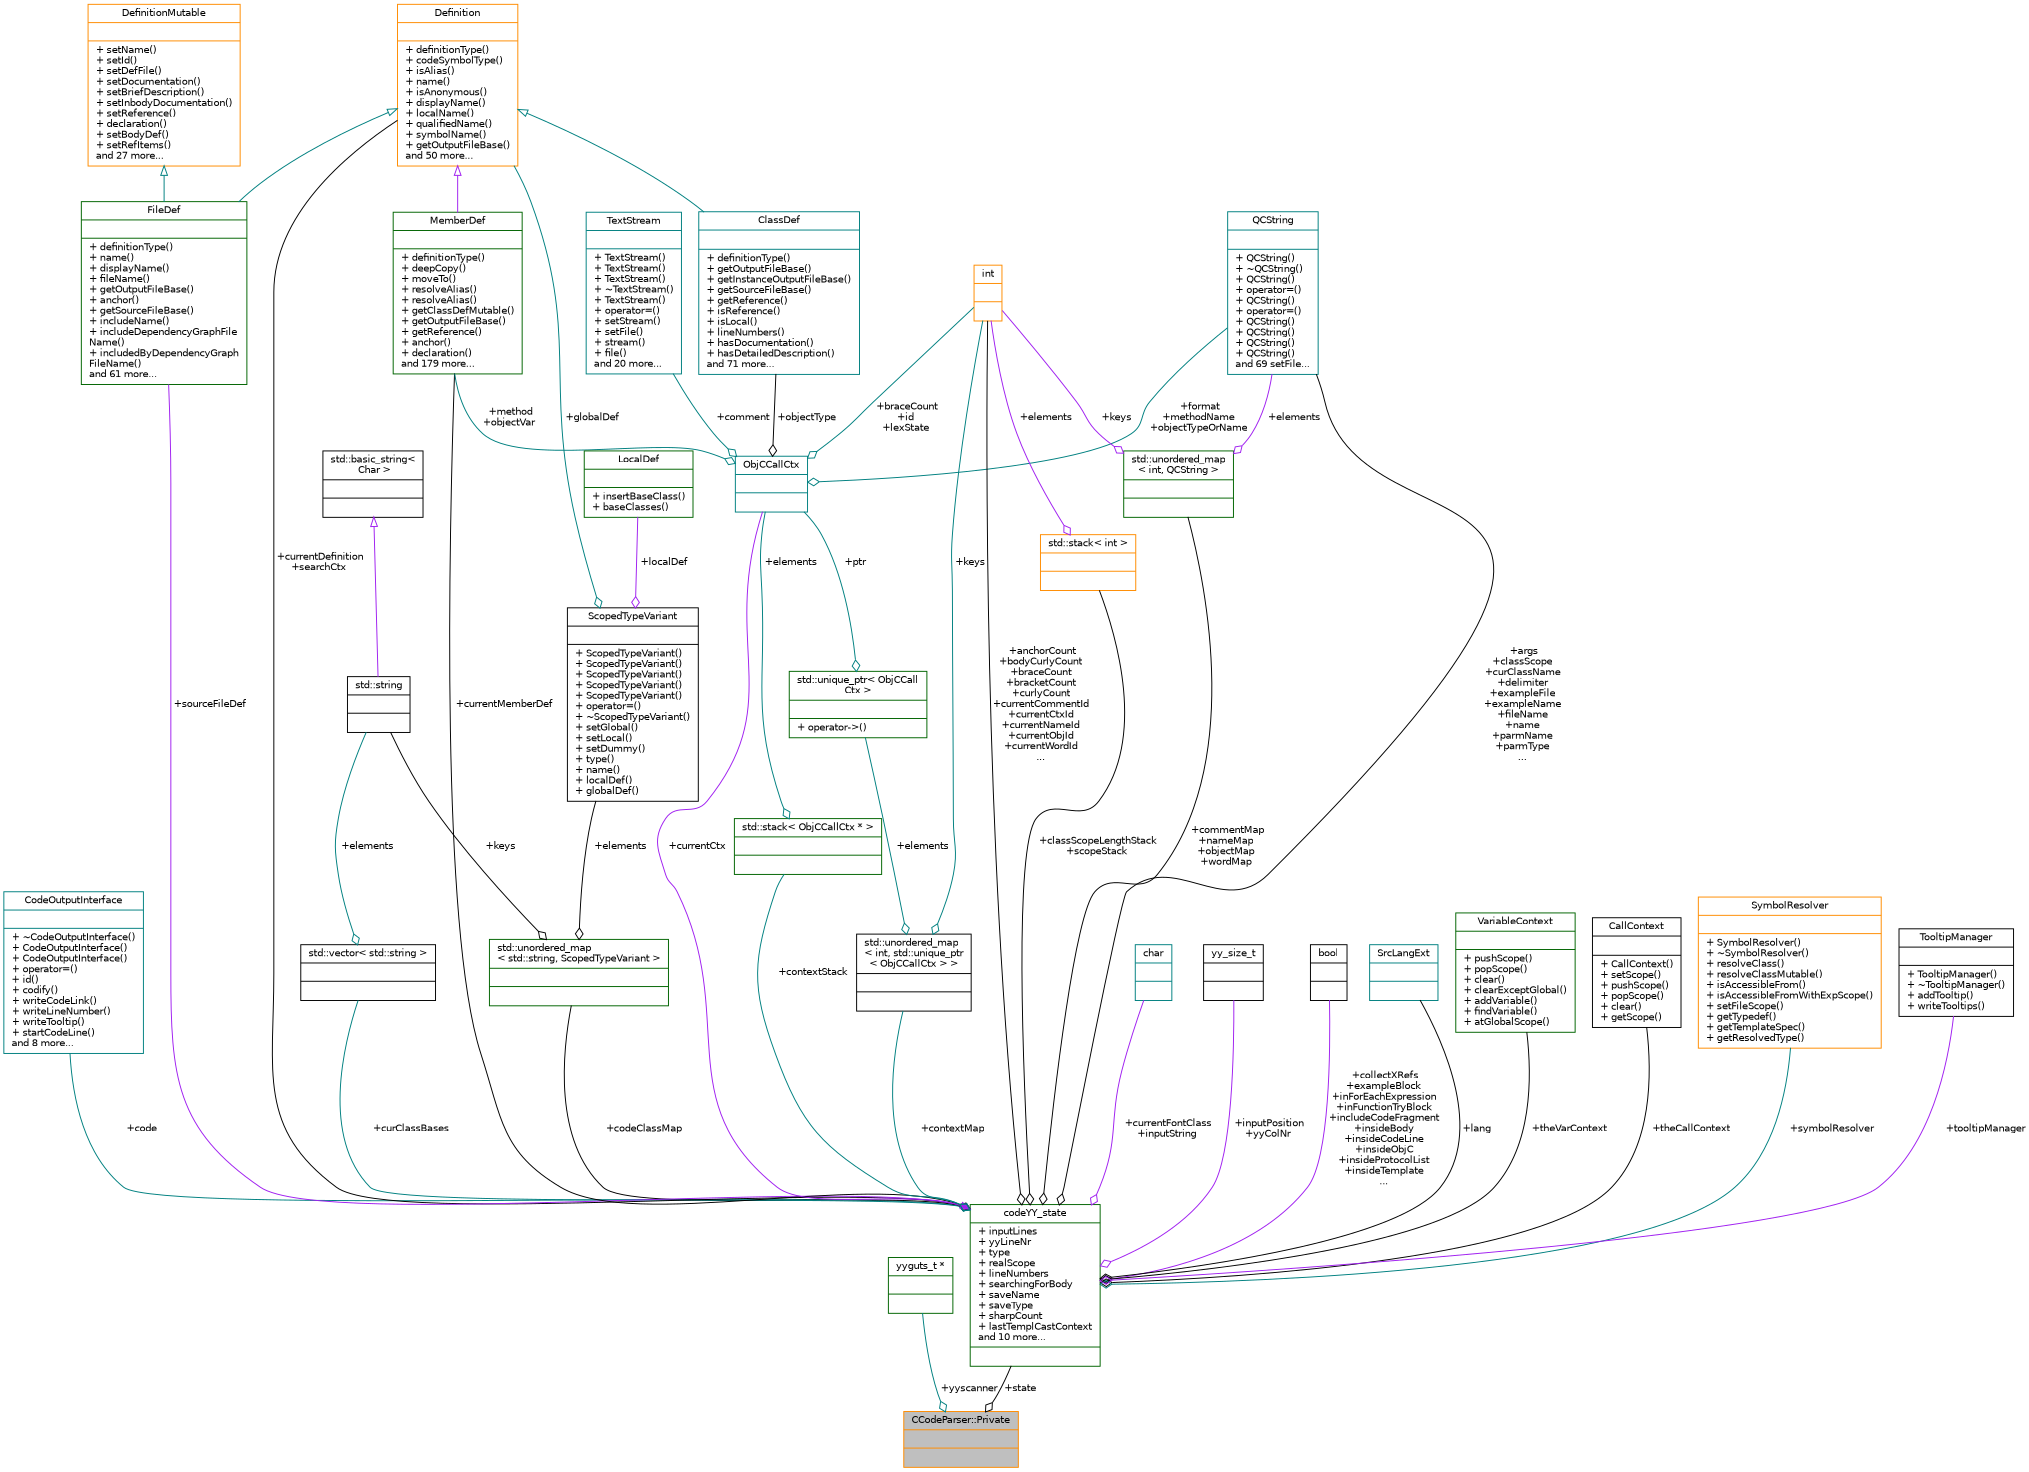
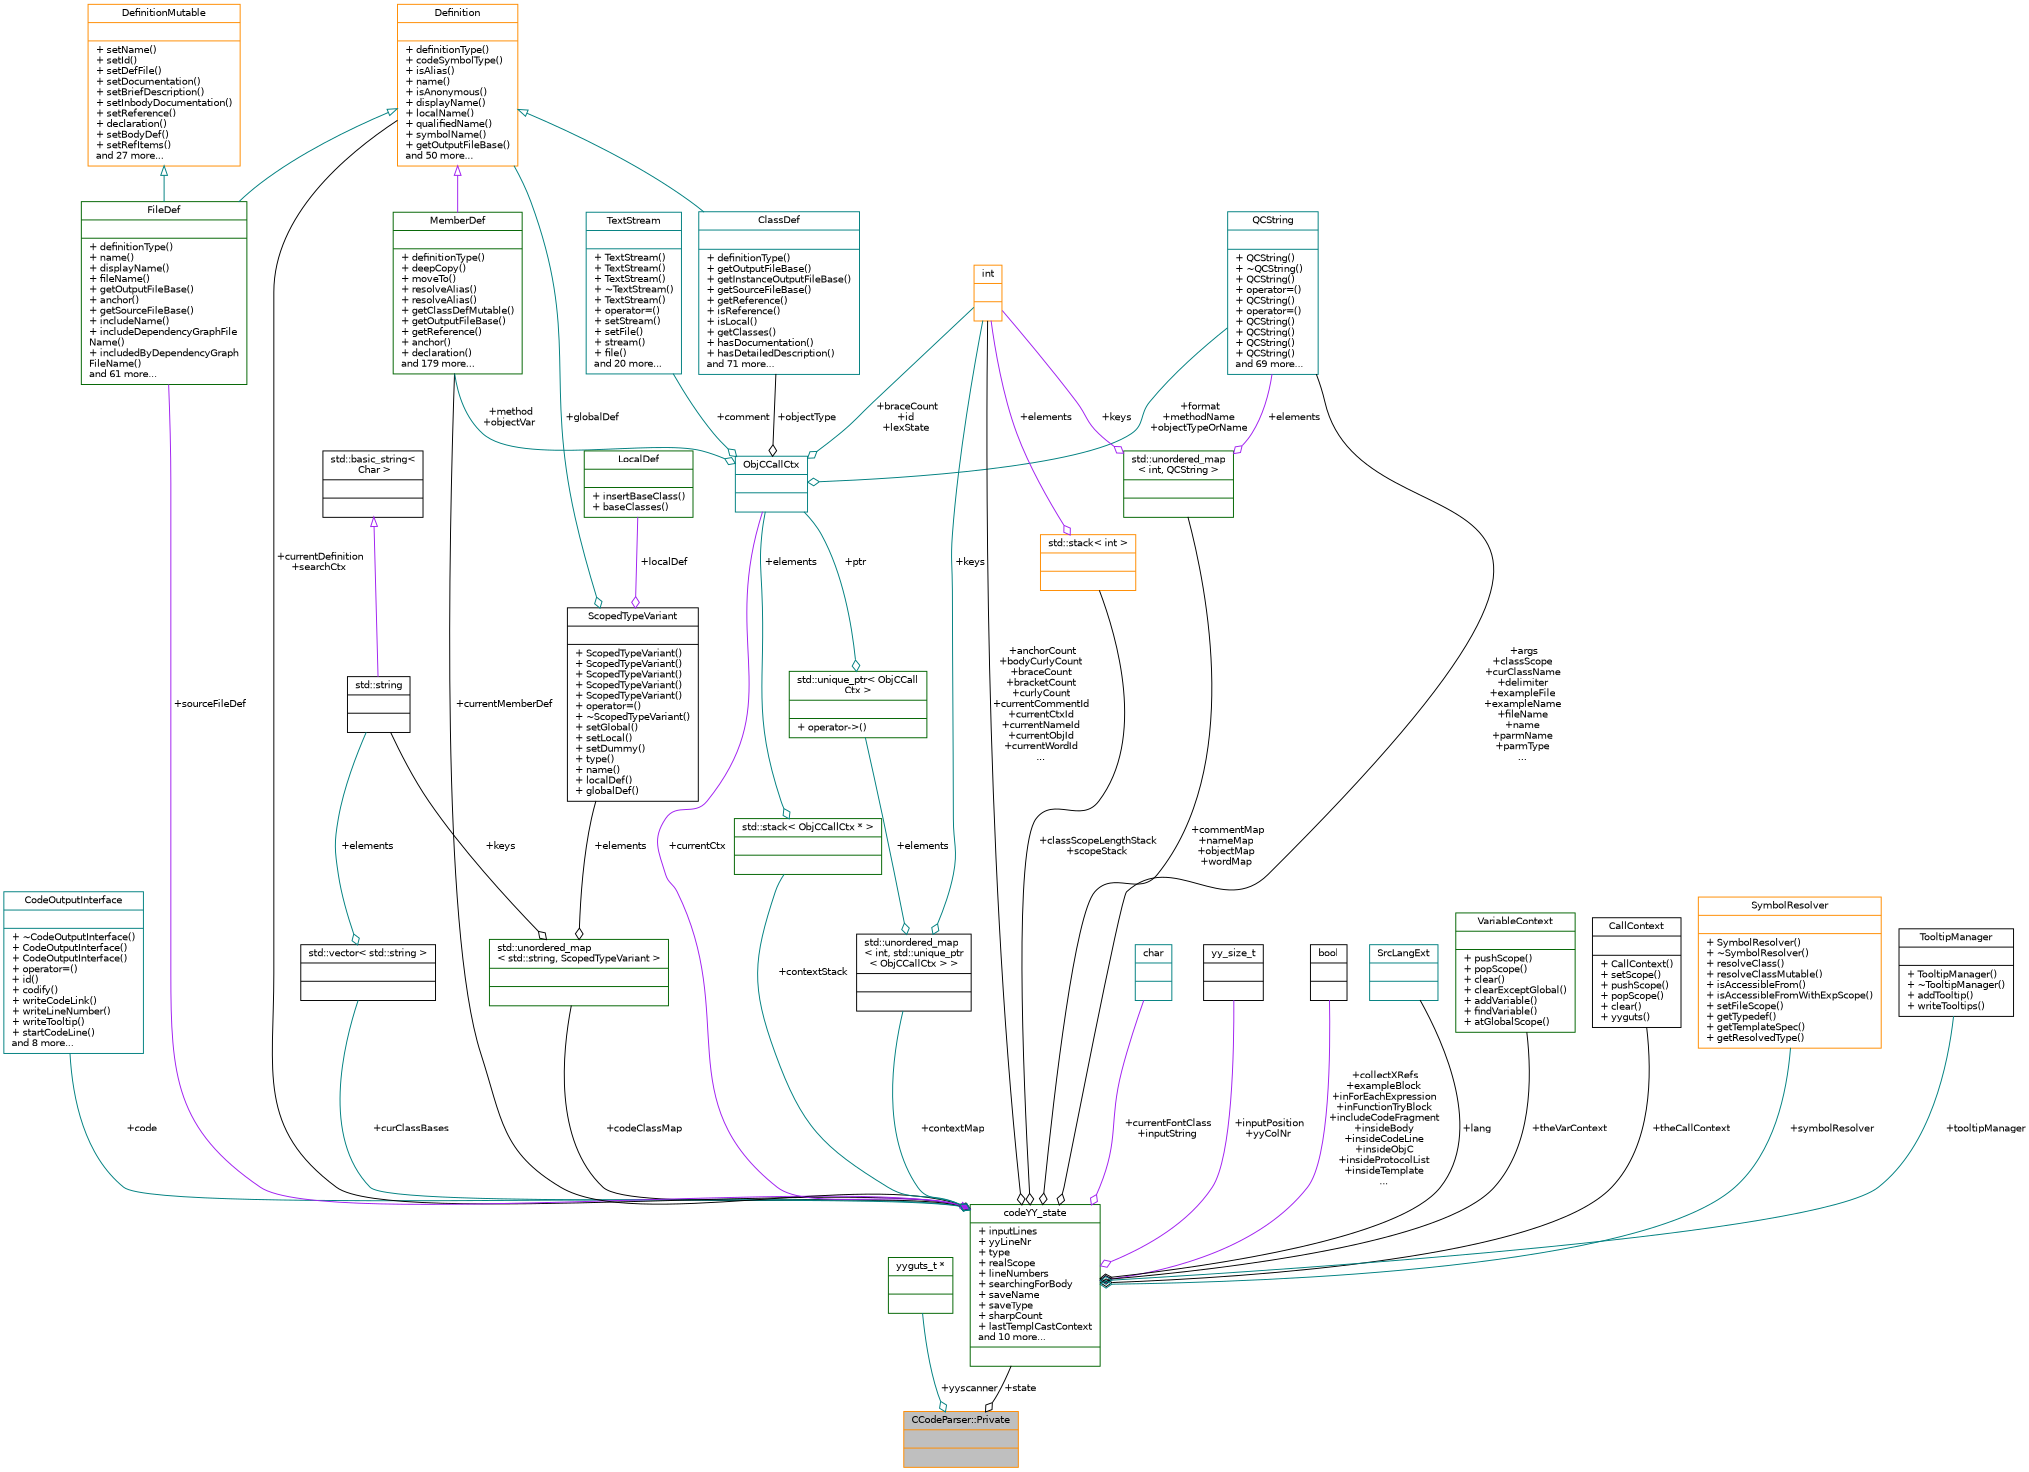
(746, 333) -> (742, 333)
(1273, 364) -> (1270, 364)
(1631, 1017) -> (1625, 1017)
(1641, 1236) -> (1641, 1236)
